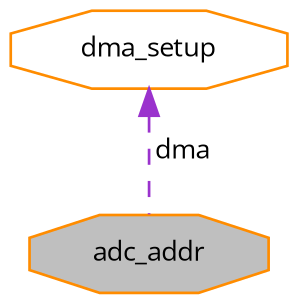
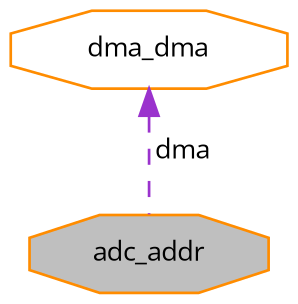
(149, 50) -> (149, 50)
